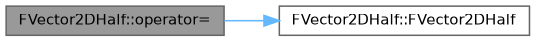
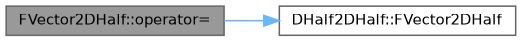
(404, 21) -> (397, 21)
